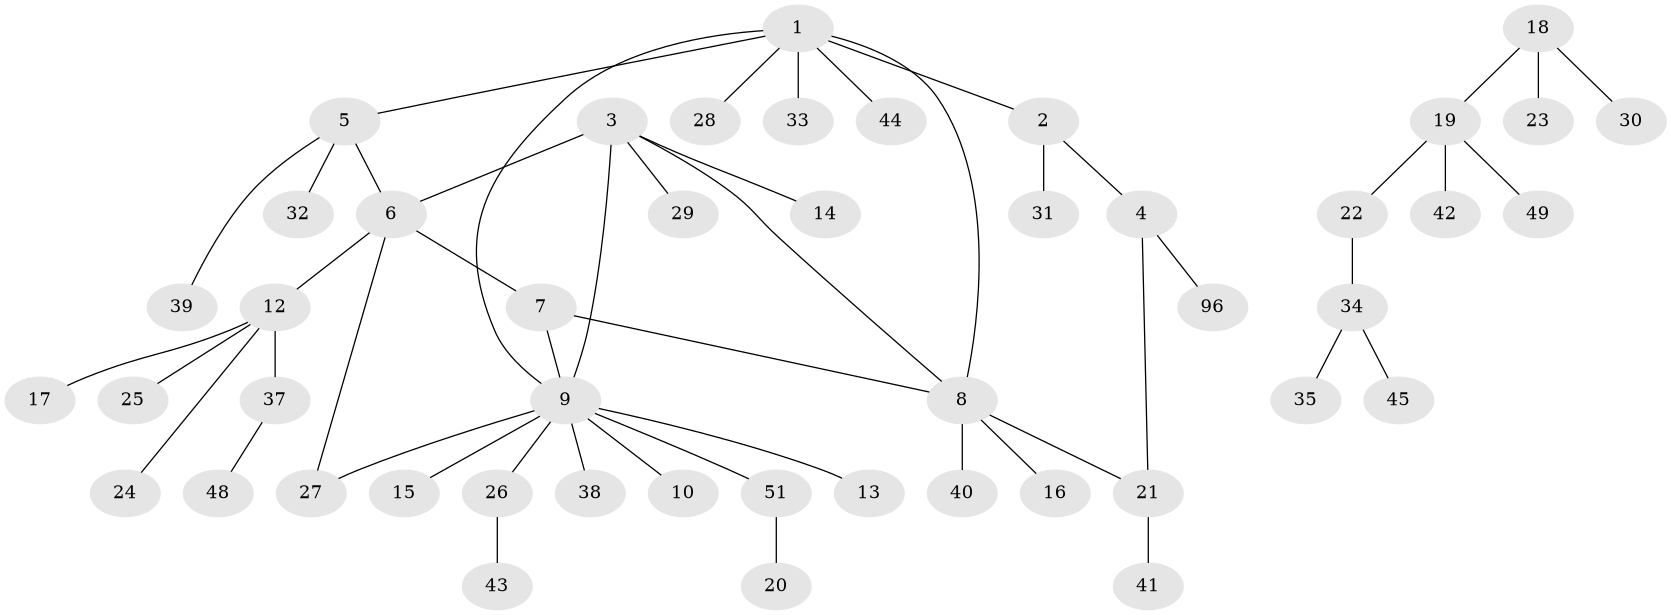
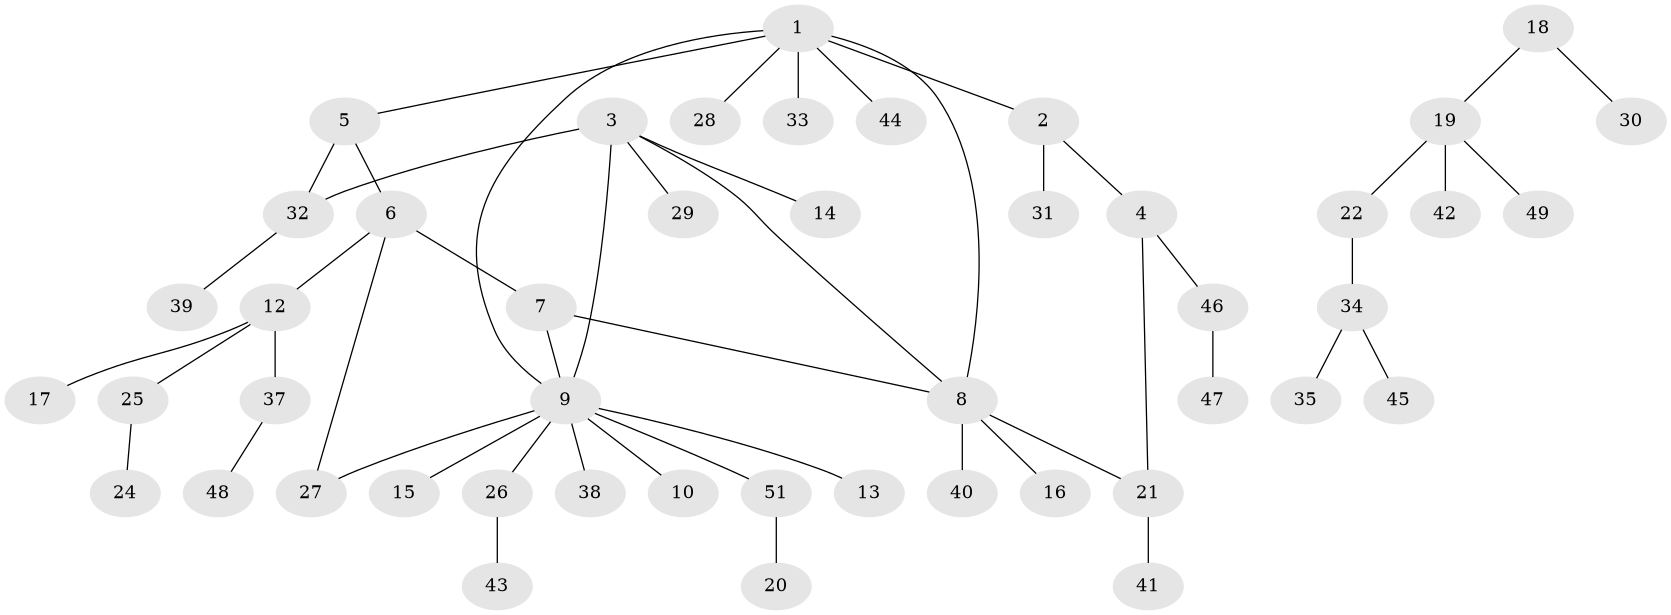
(1538, 121) -> none
(490, 173) -> (451, 159)
(244, 201) -> (240, 261)
(1213, 307) -> (1213, 307)
(200, 400) -> (129, 447)
none -> (1213, 400)
